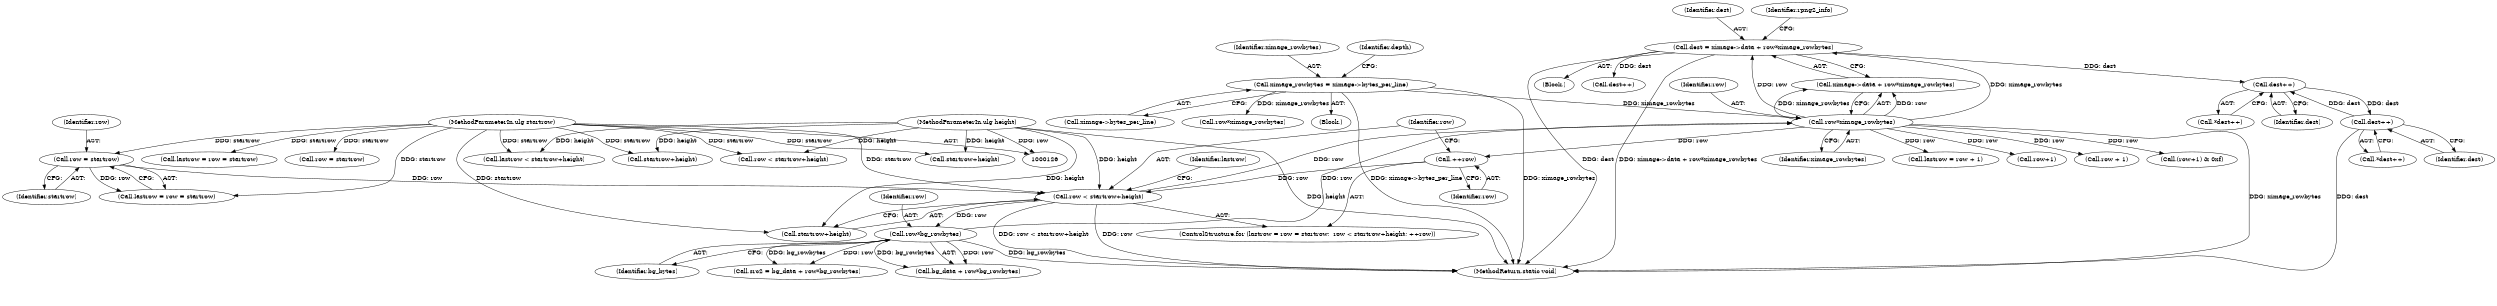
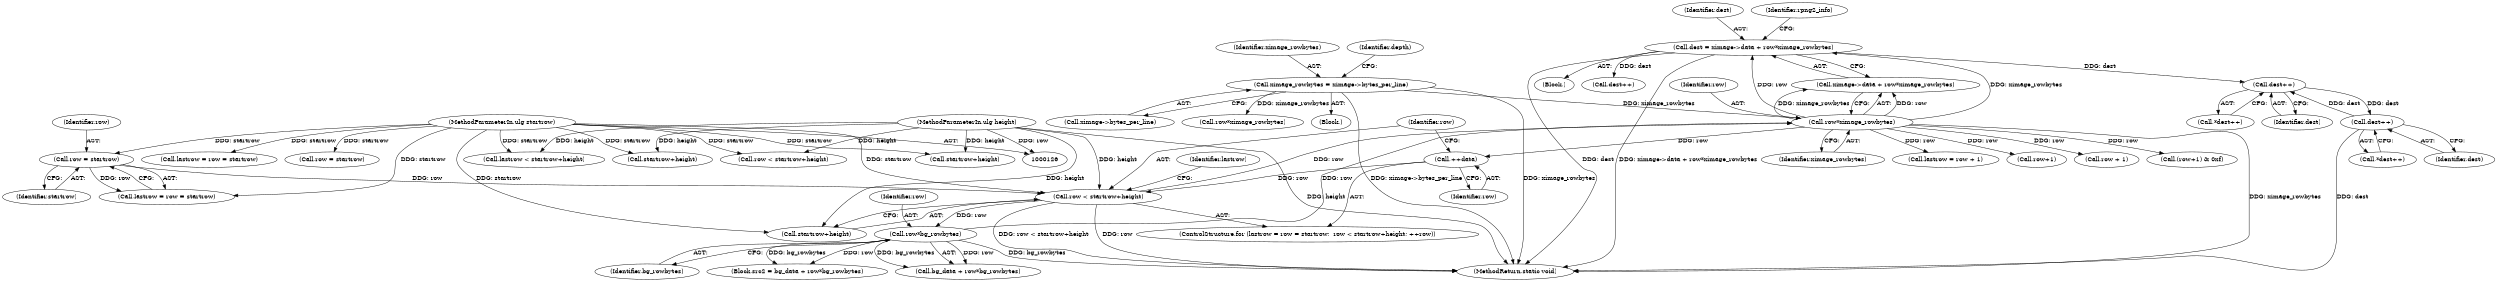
(1456, 160) -> (1456, 160)
(647, 272) -> (647, 272)
(797, 272) -> (797, 272)
